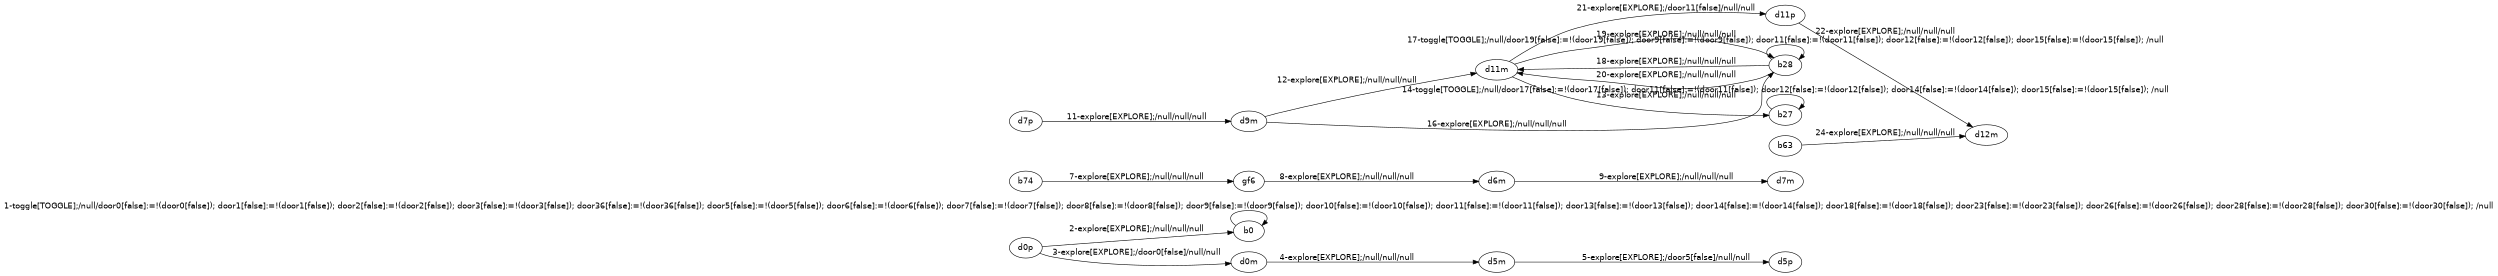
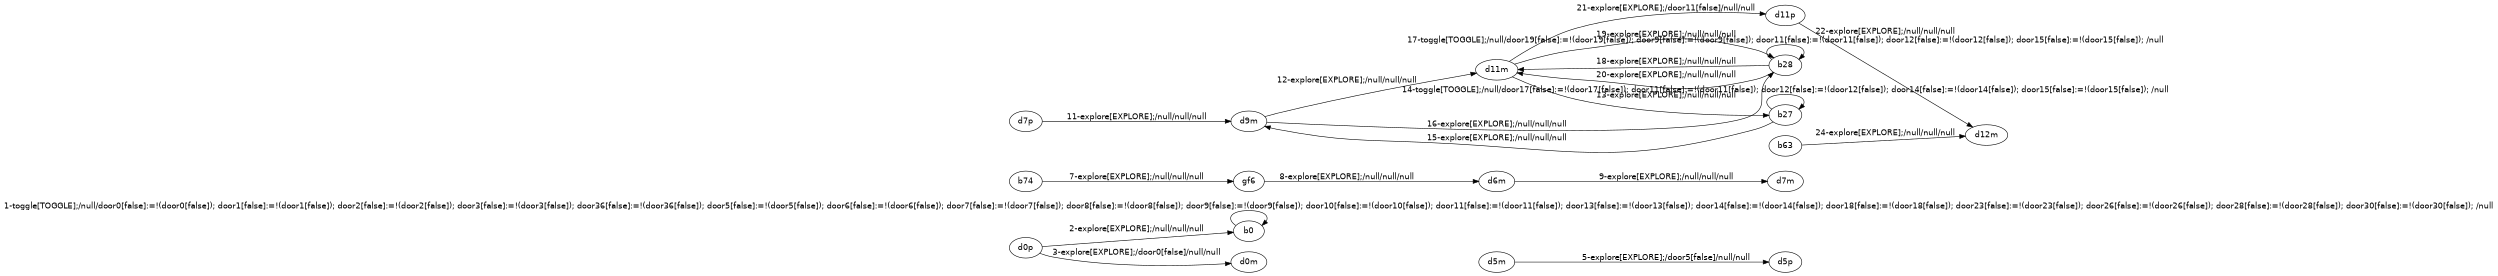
none -> (1523, 149)
(1370, 262) -> none
